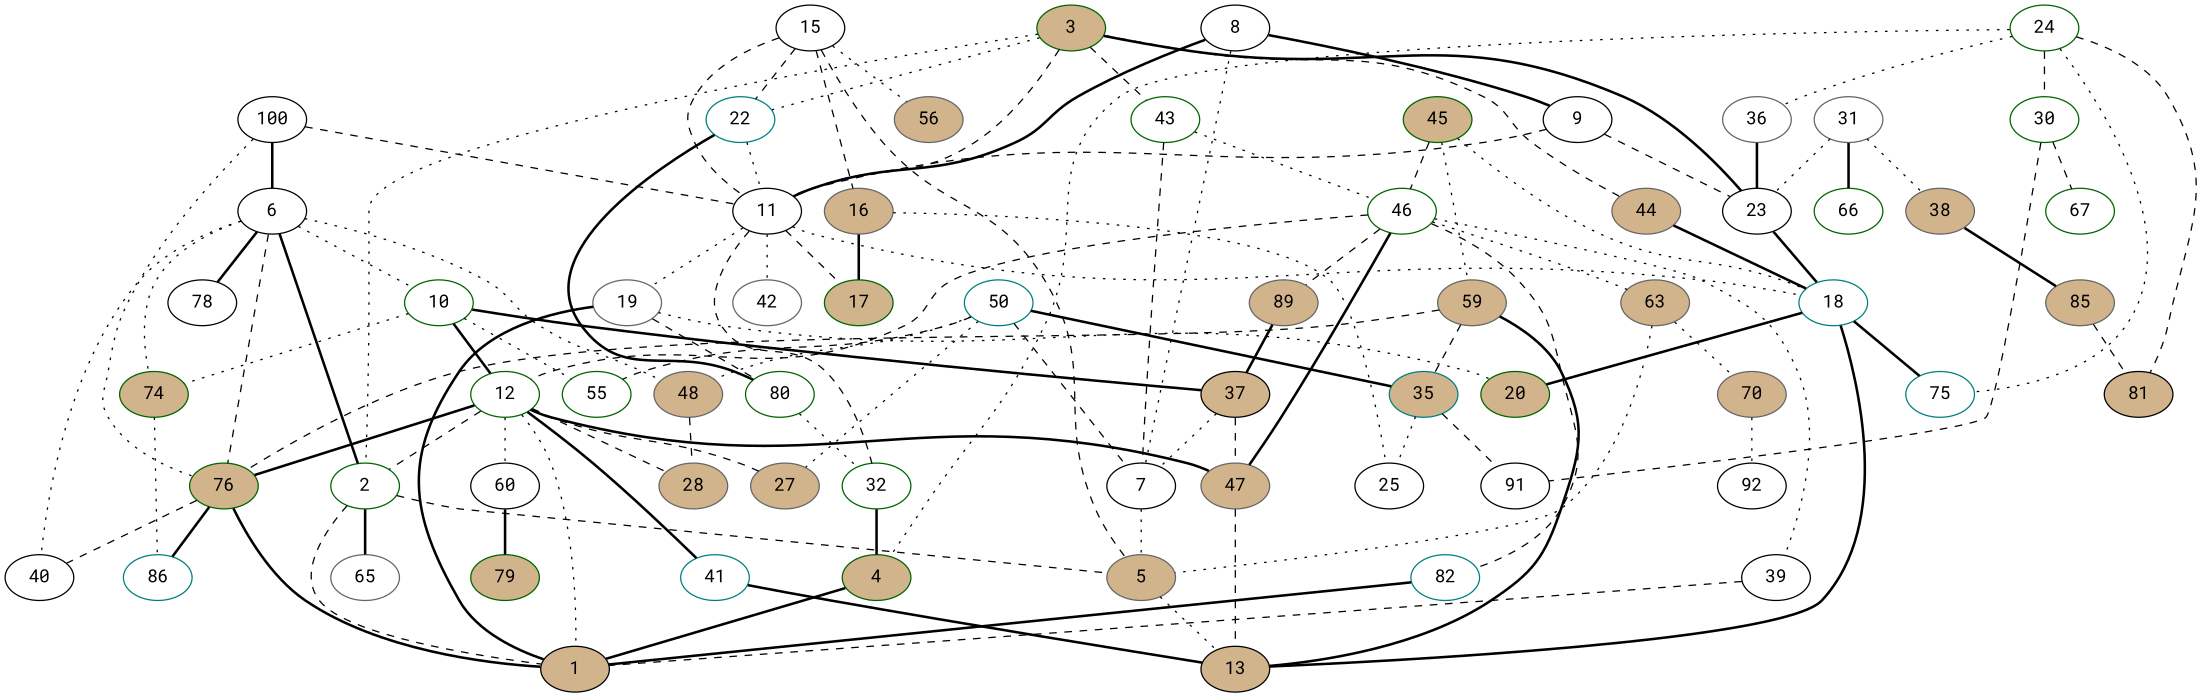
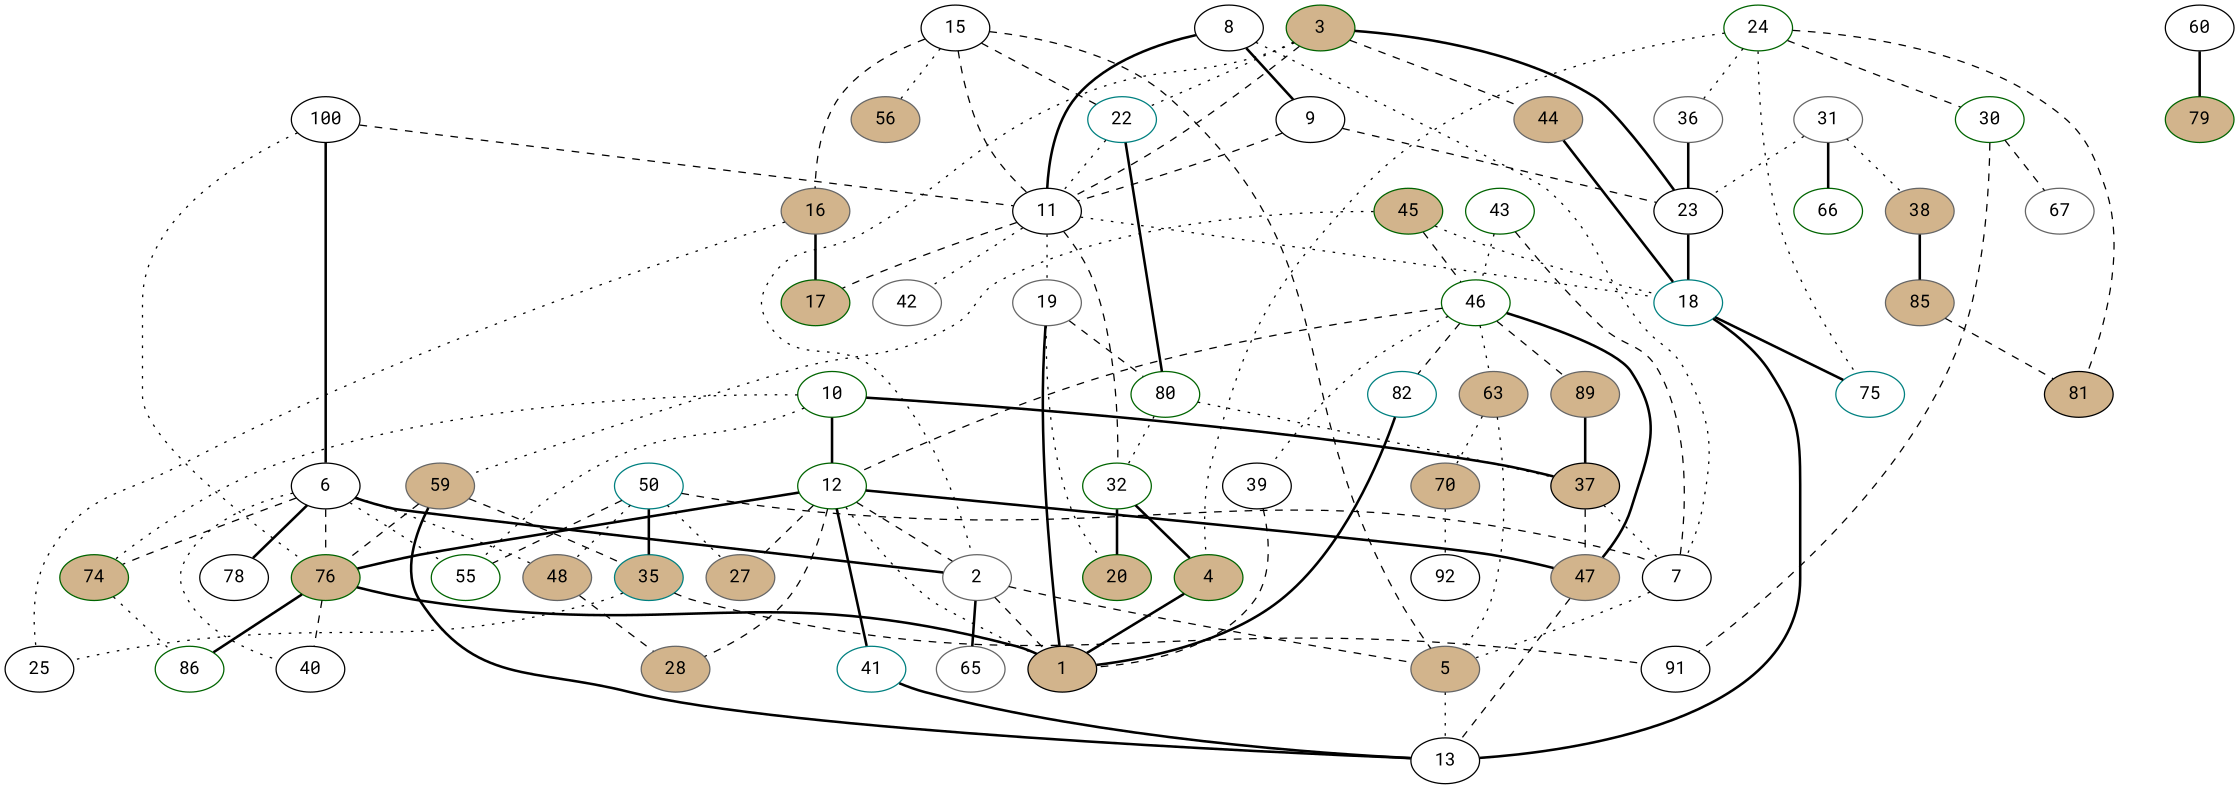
(1113, 69) -> none
(2080, 211) -> (2060, 211)
(356, 257) -> (396, 532)
(160, 275) -> (192, 537)
(1674, 349) -> (1117, 532)
none -> (1367, 437)
(505, 440) -> none
(365, 486) -> (977, 578)
(158, 578) -> (190, 669)
(1235, 669) -> (1445, 761)
